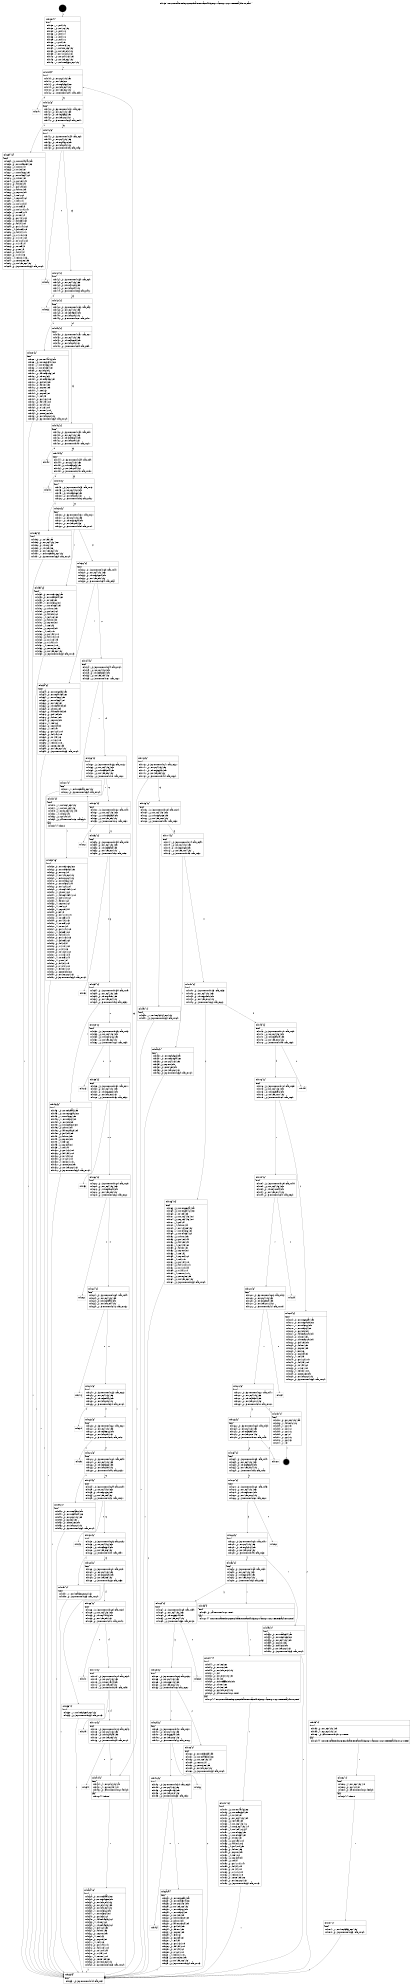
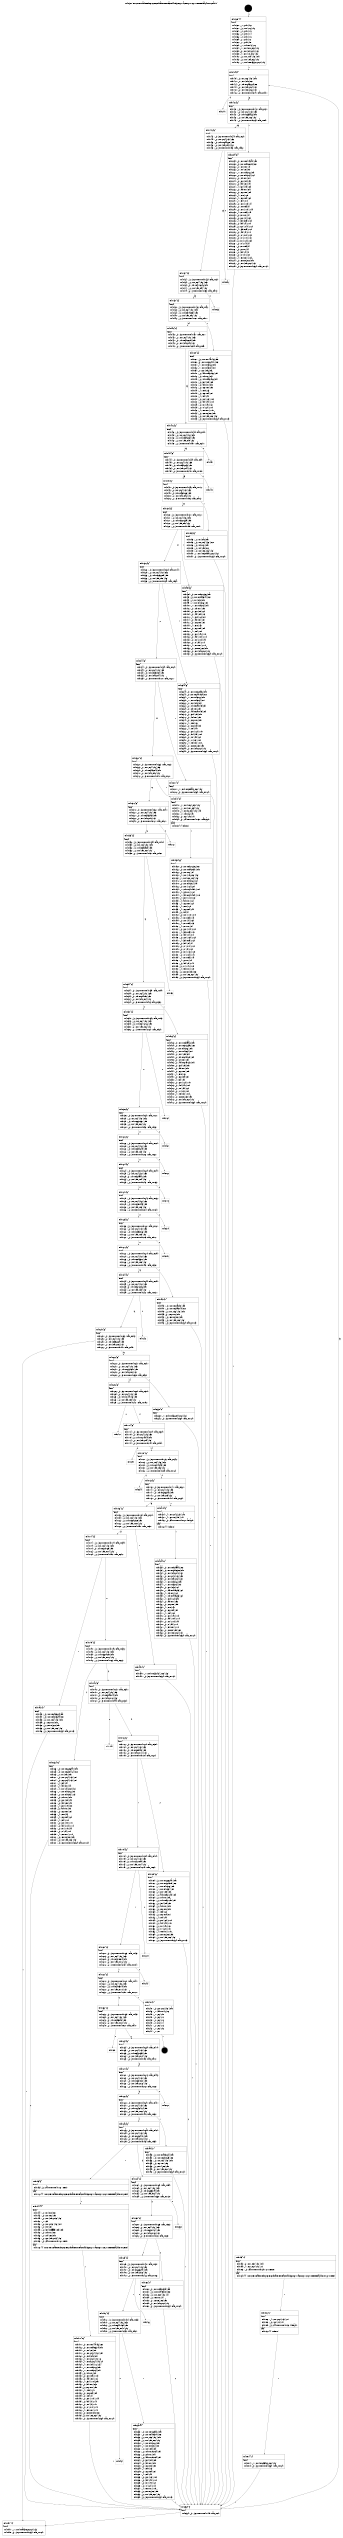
(110, 1759) -> (161, 1476)
(60, 1787) -> (113, 2519)
